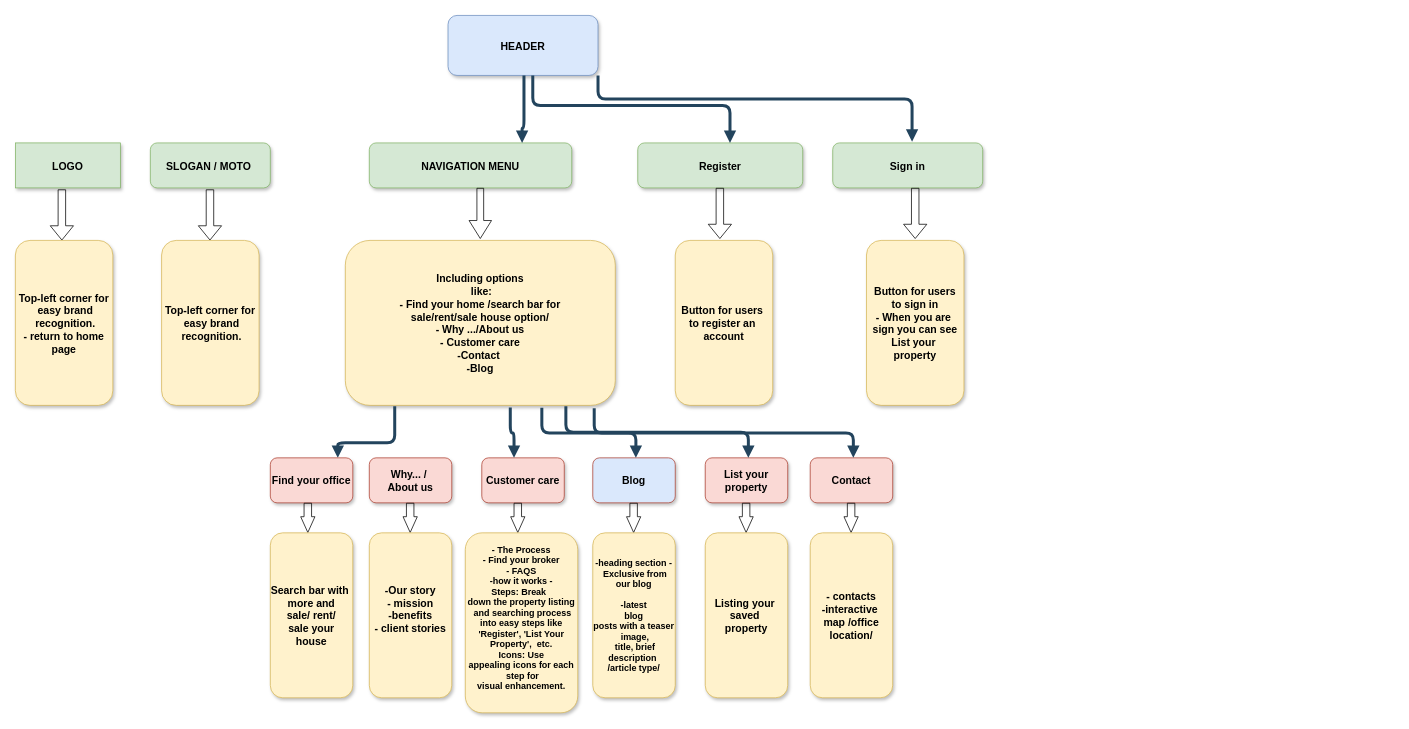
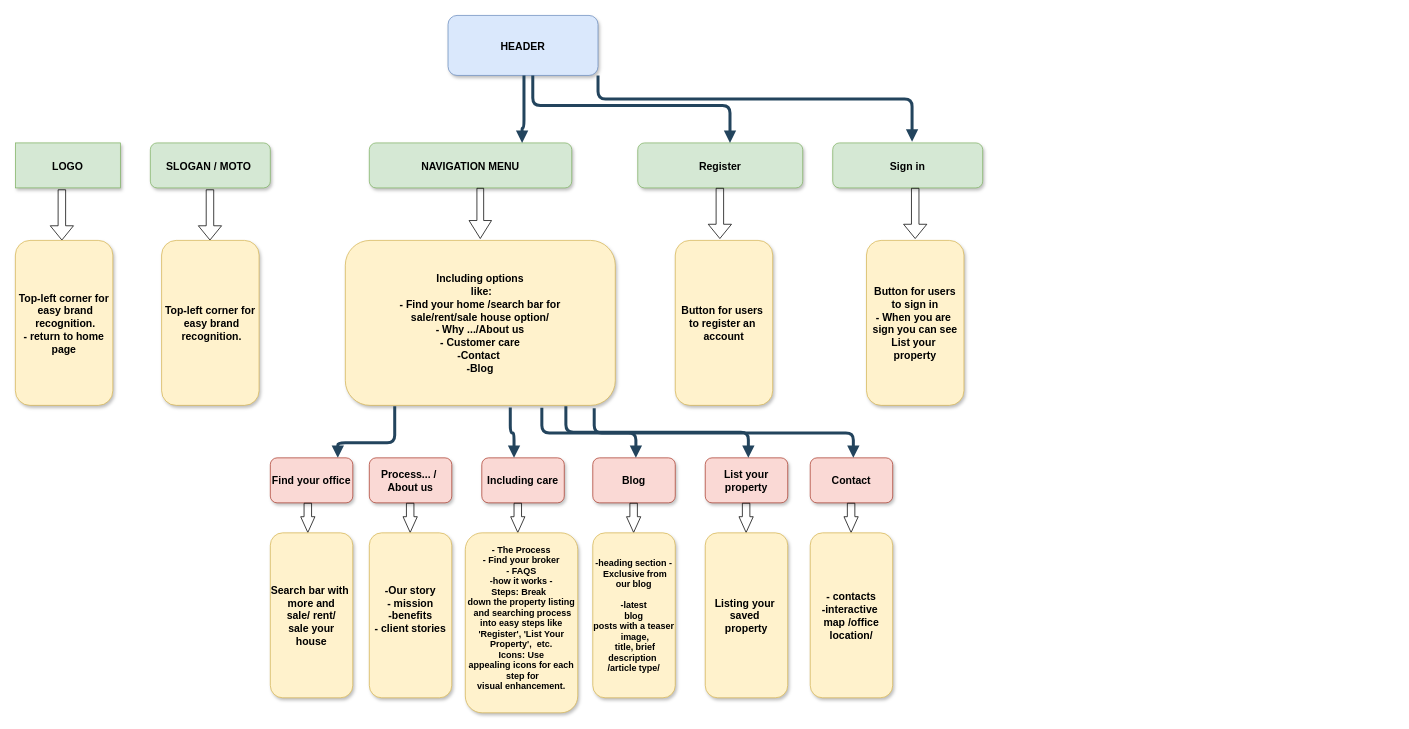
(410, 475) -> (410, 475)
(634, 480) -> (634, 480)
(523, 481) -> (523, 481)
